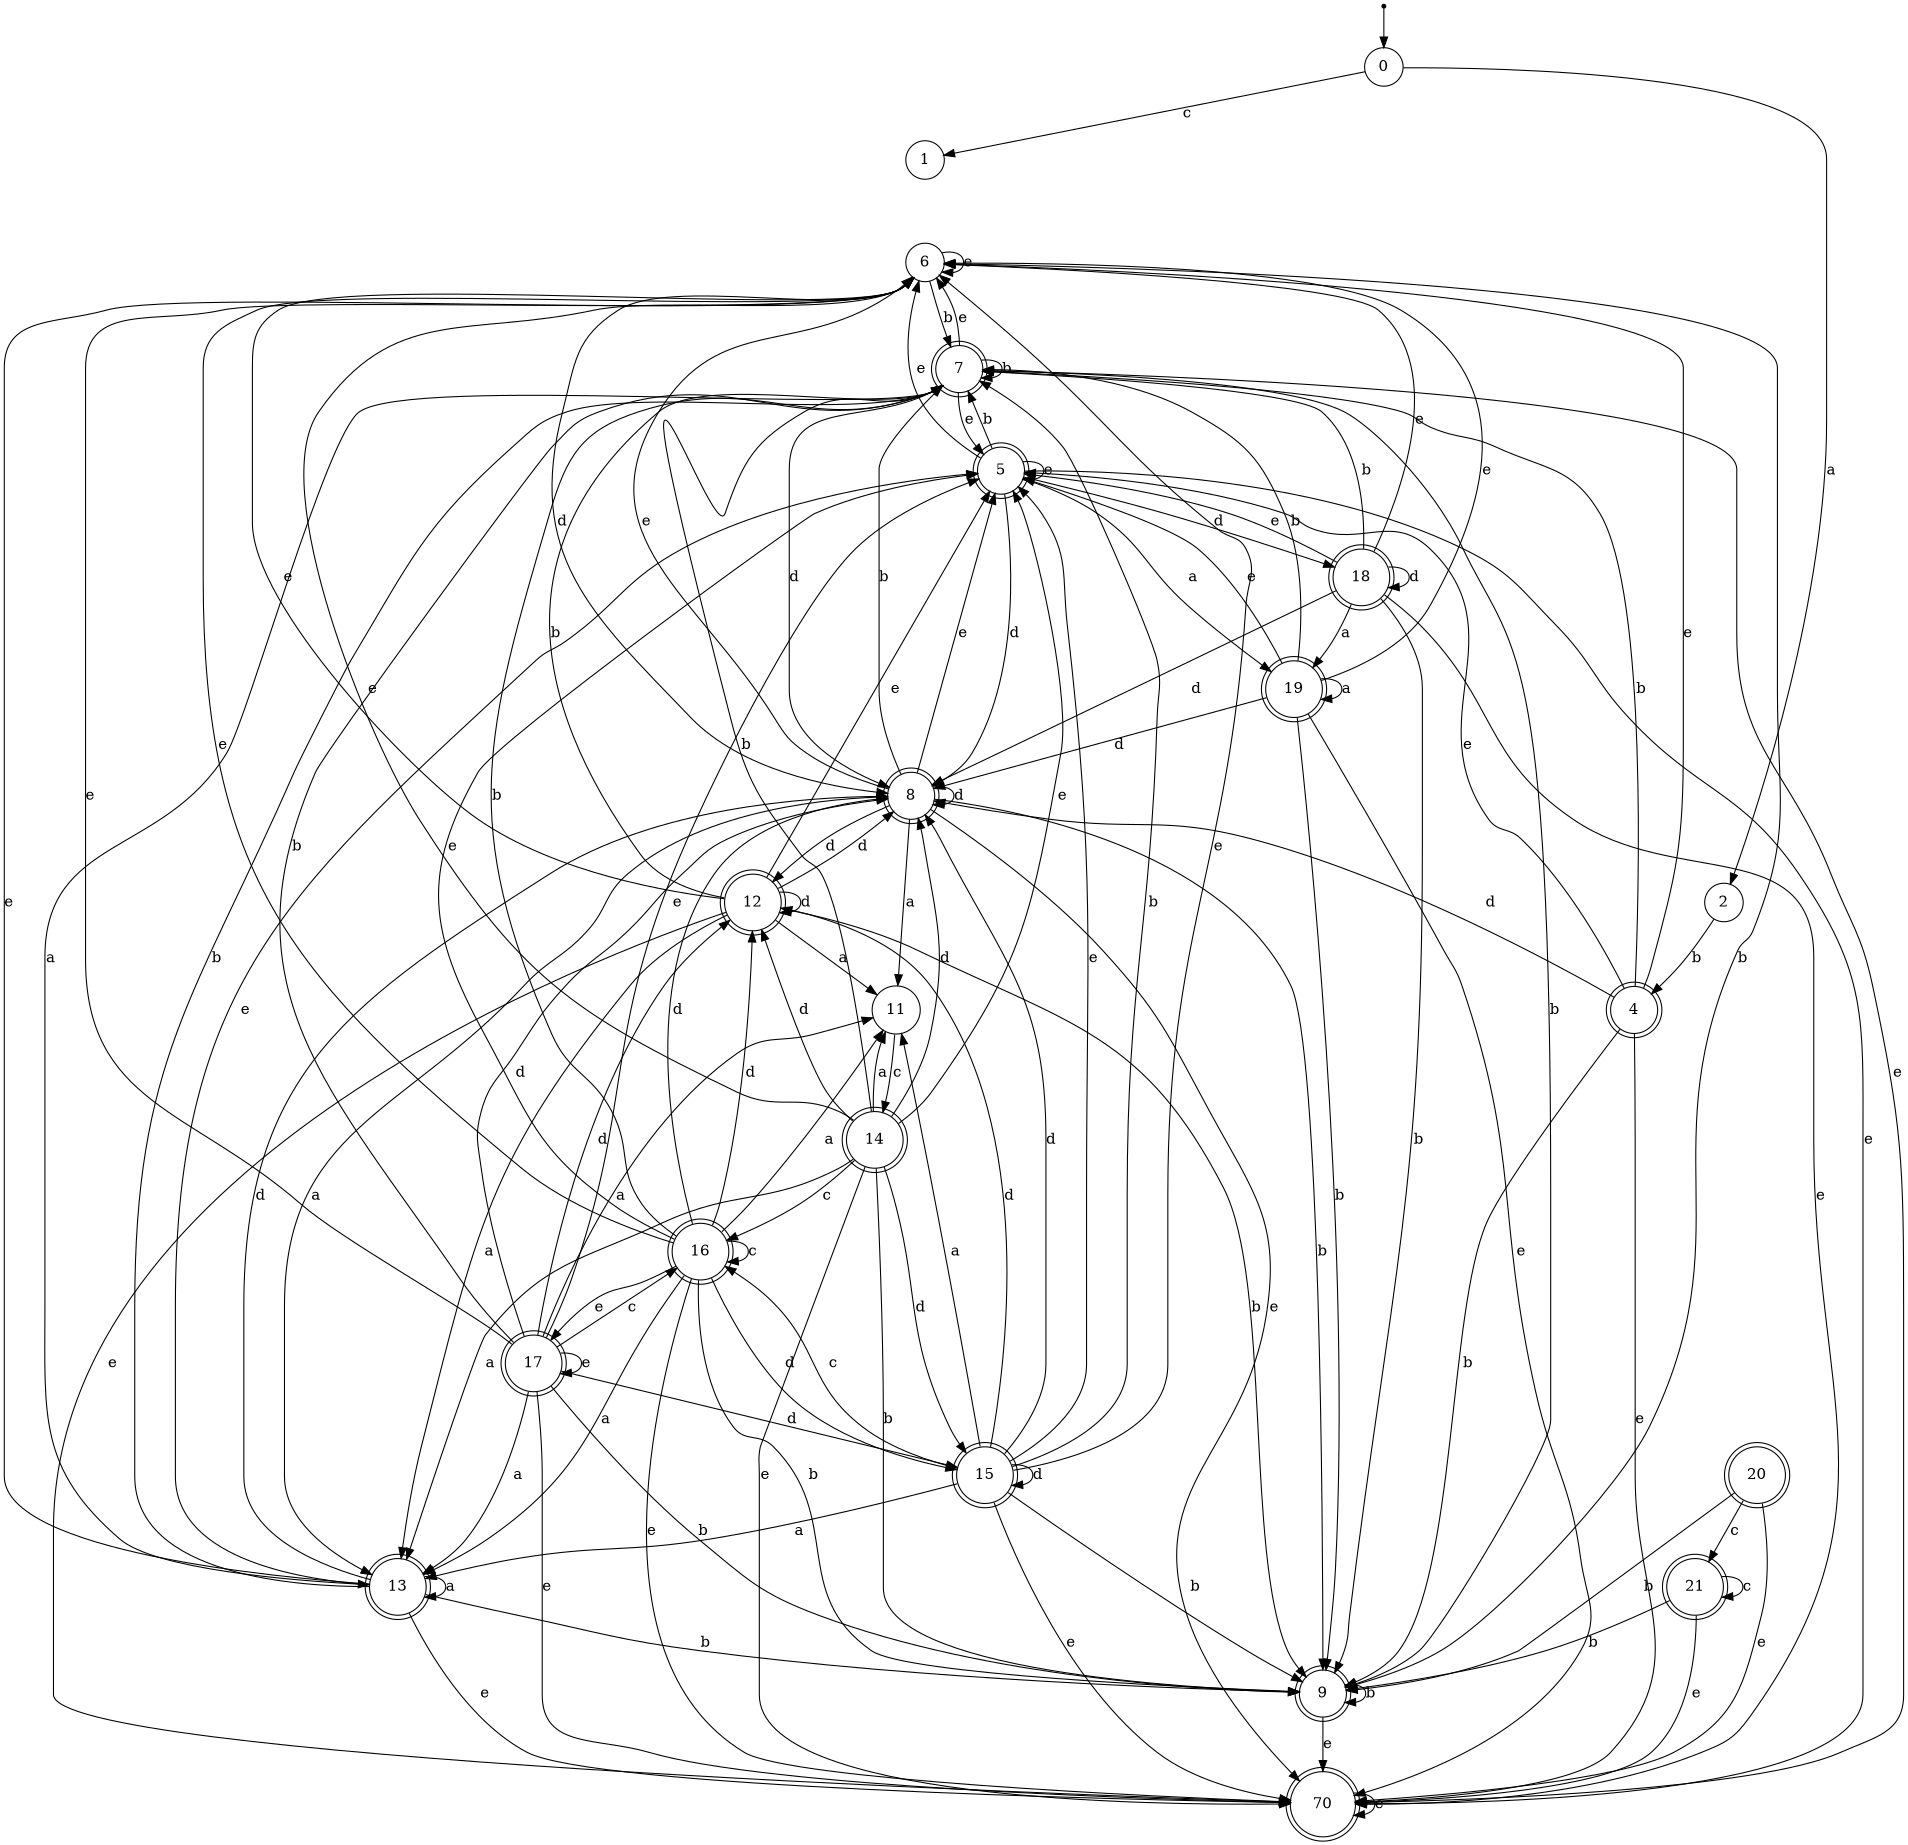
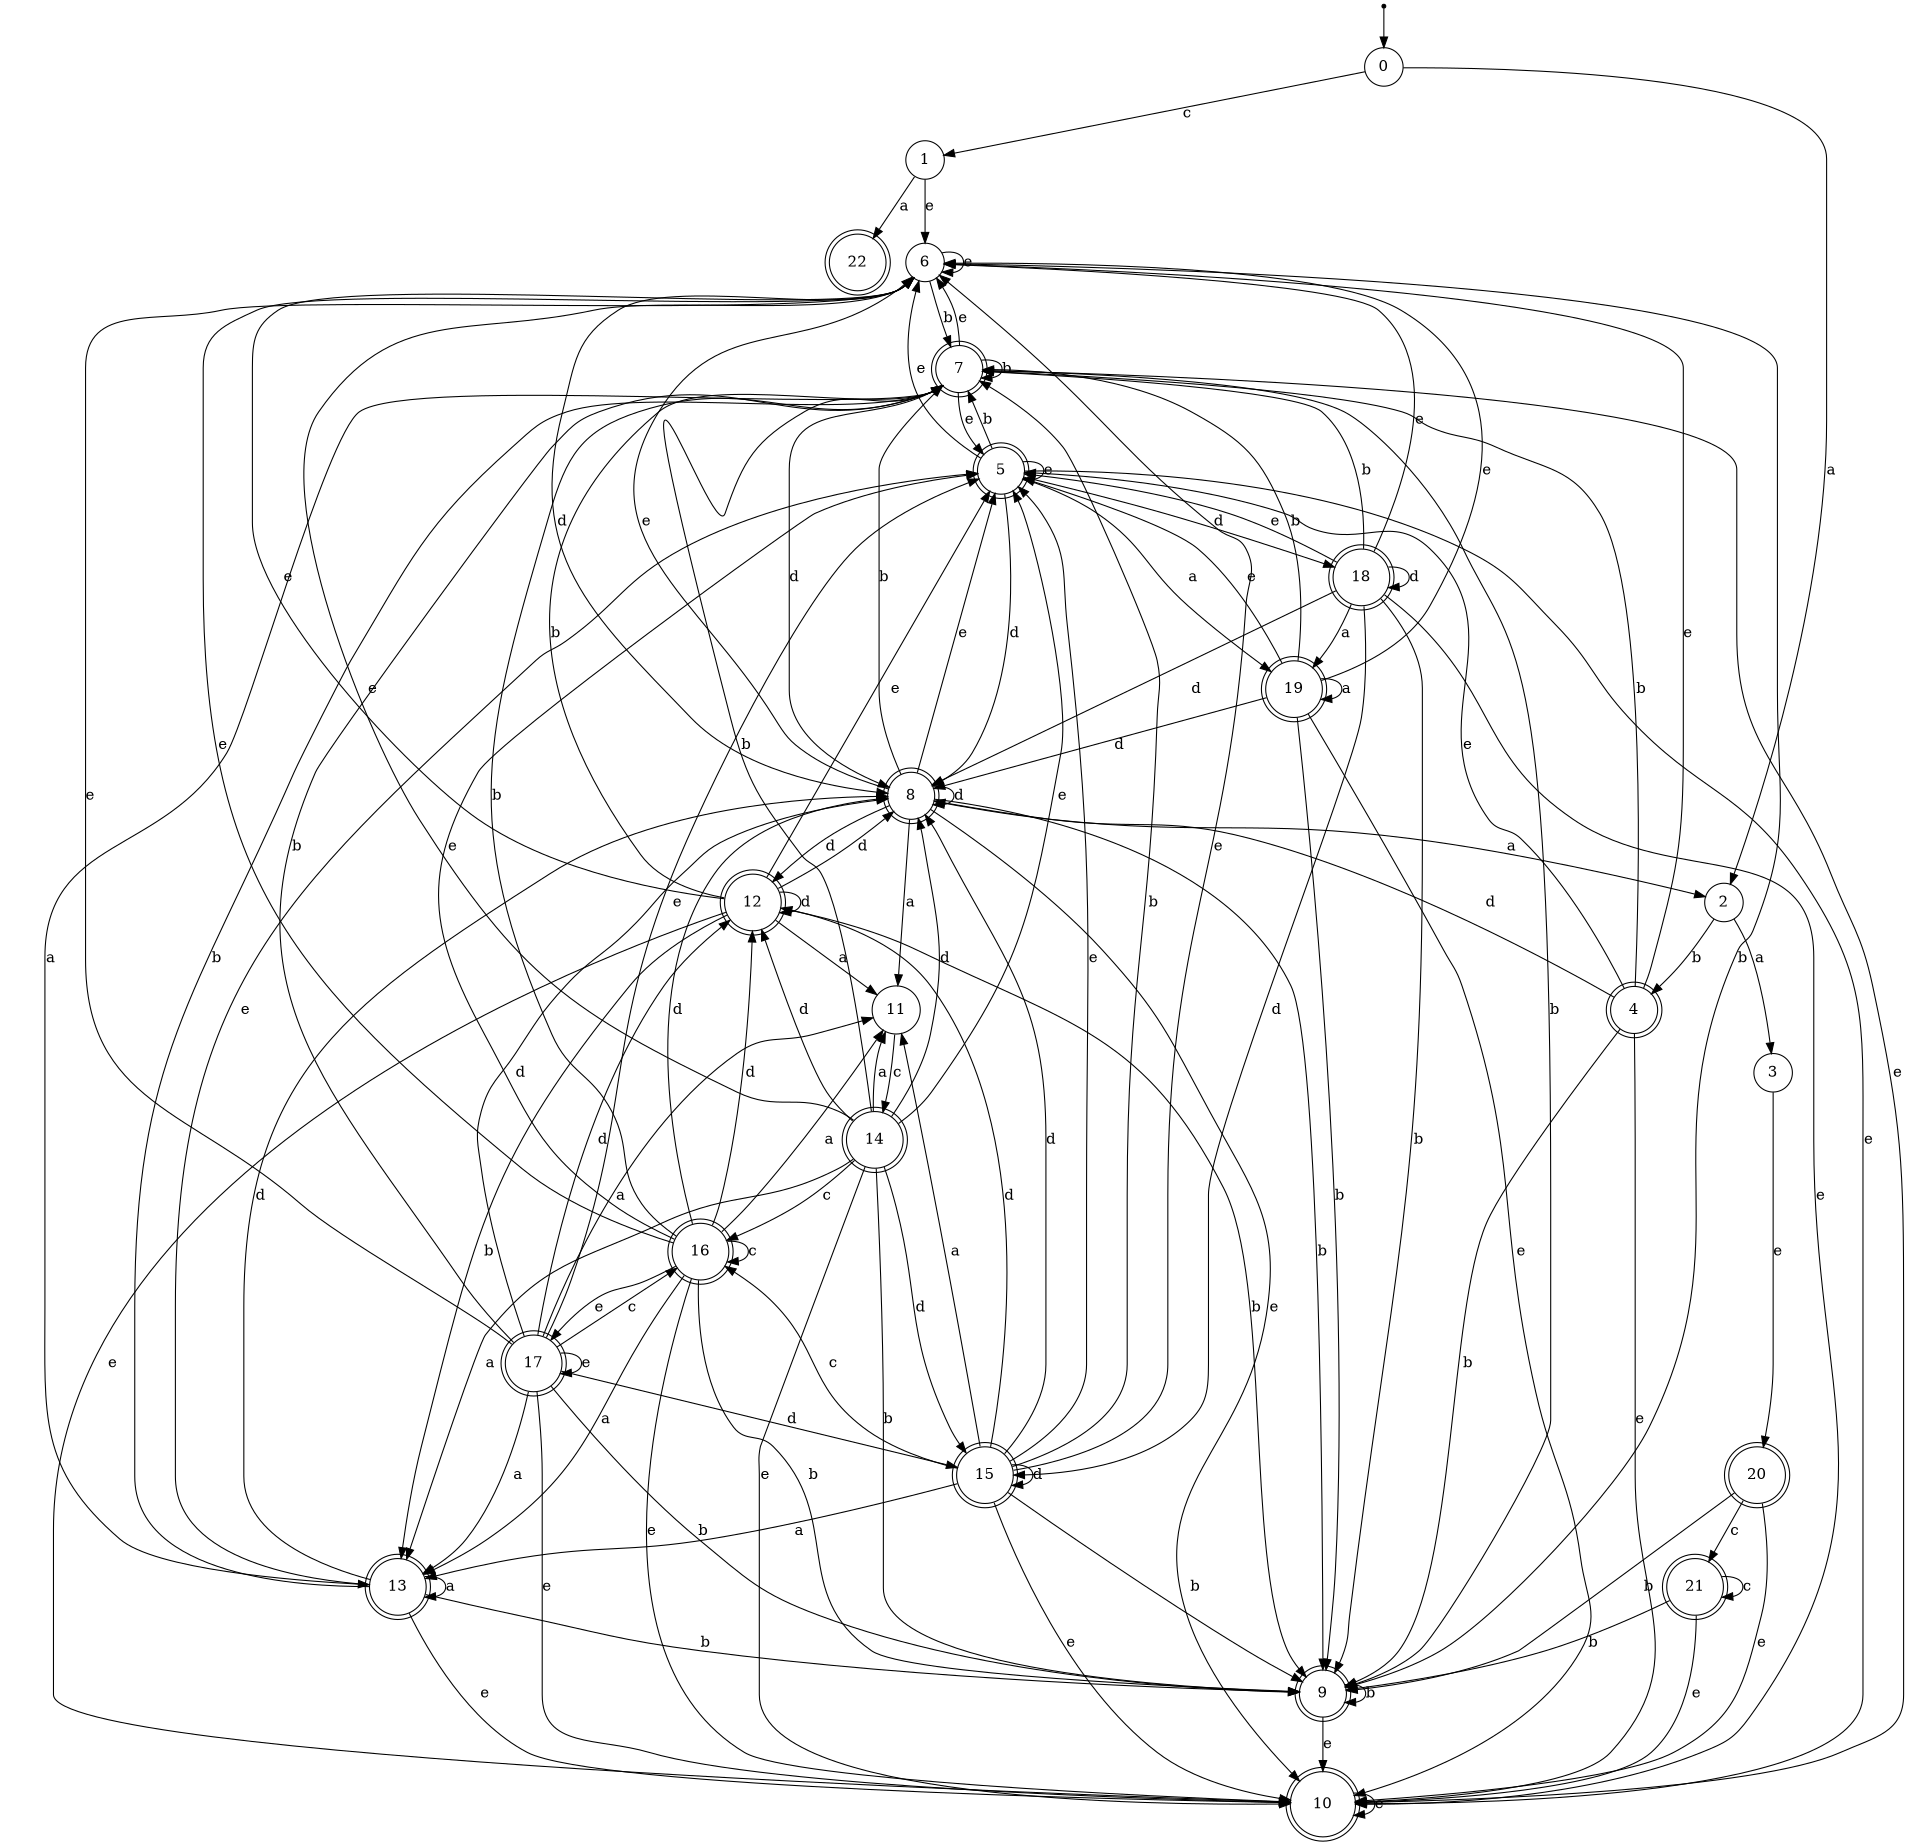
none -> (858, 262)
(4, 654) -> (925, 206)
(440, 1062) -> (1317, 830)
none -> (1773, 1073)
(489, 1252) -> (489, 1252)
(801, 1407) -> (1234, 1096)
(1323, 1804) -> (1323, 1804)
